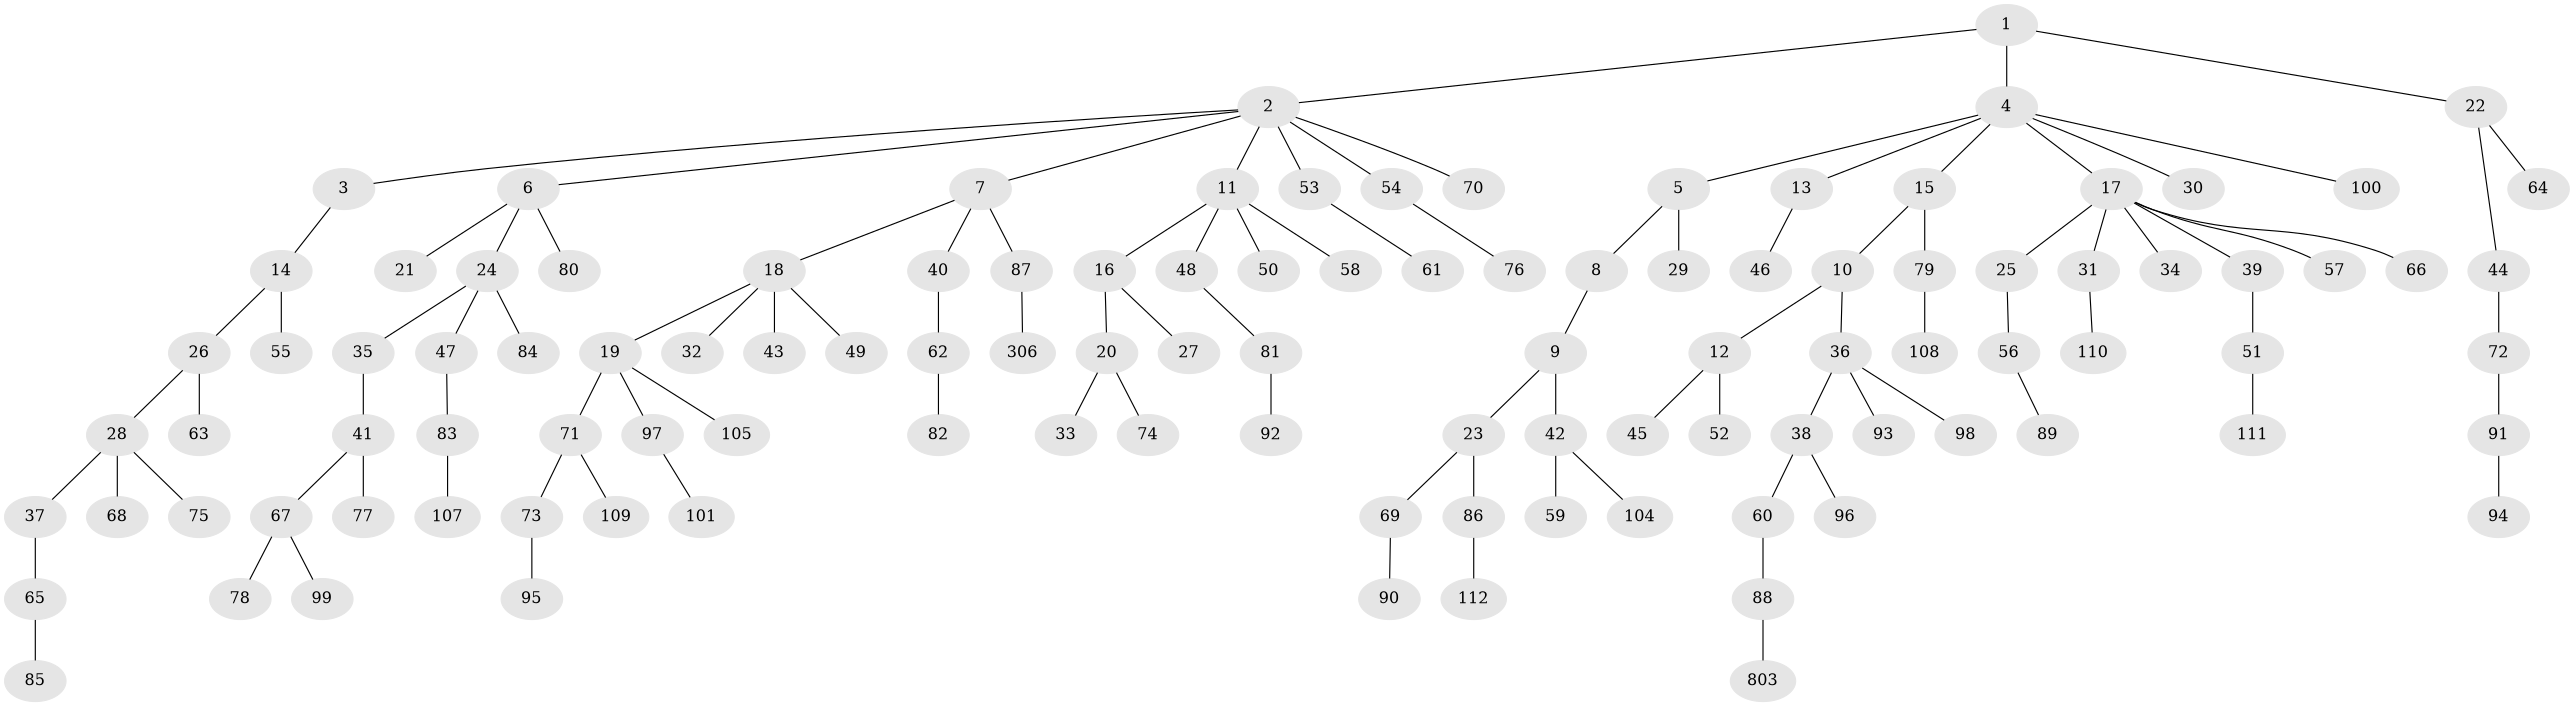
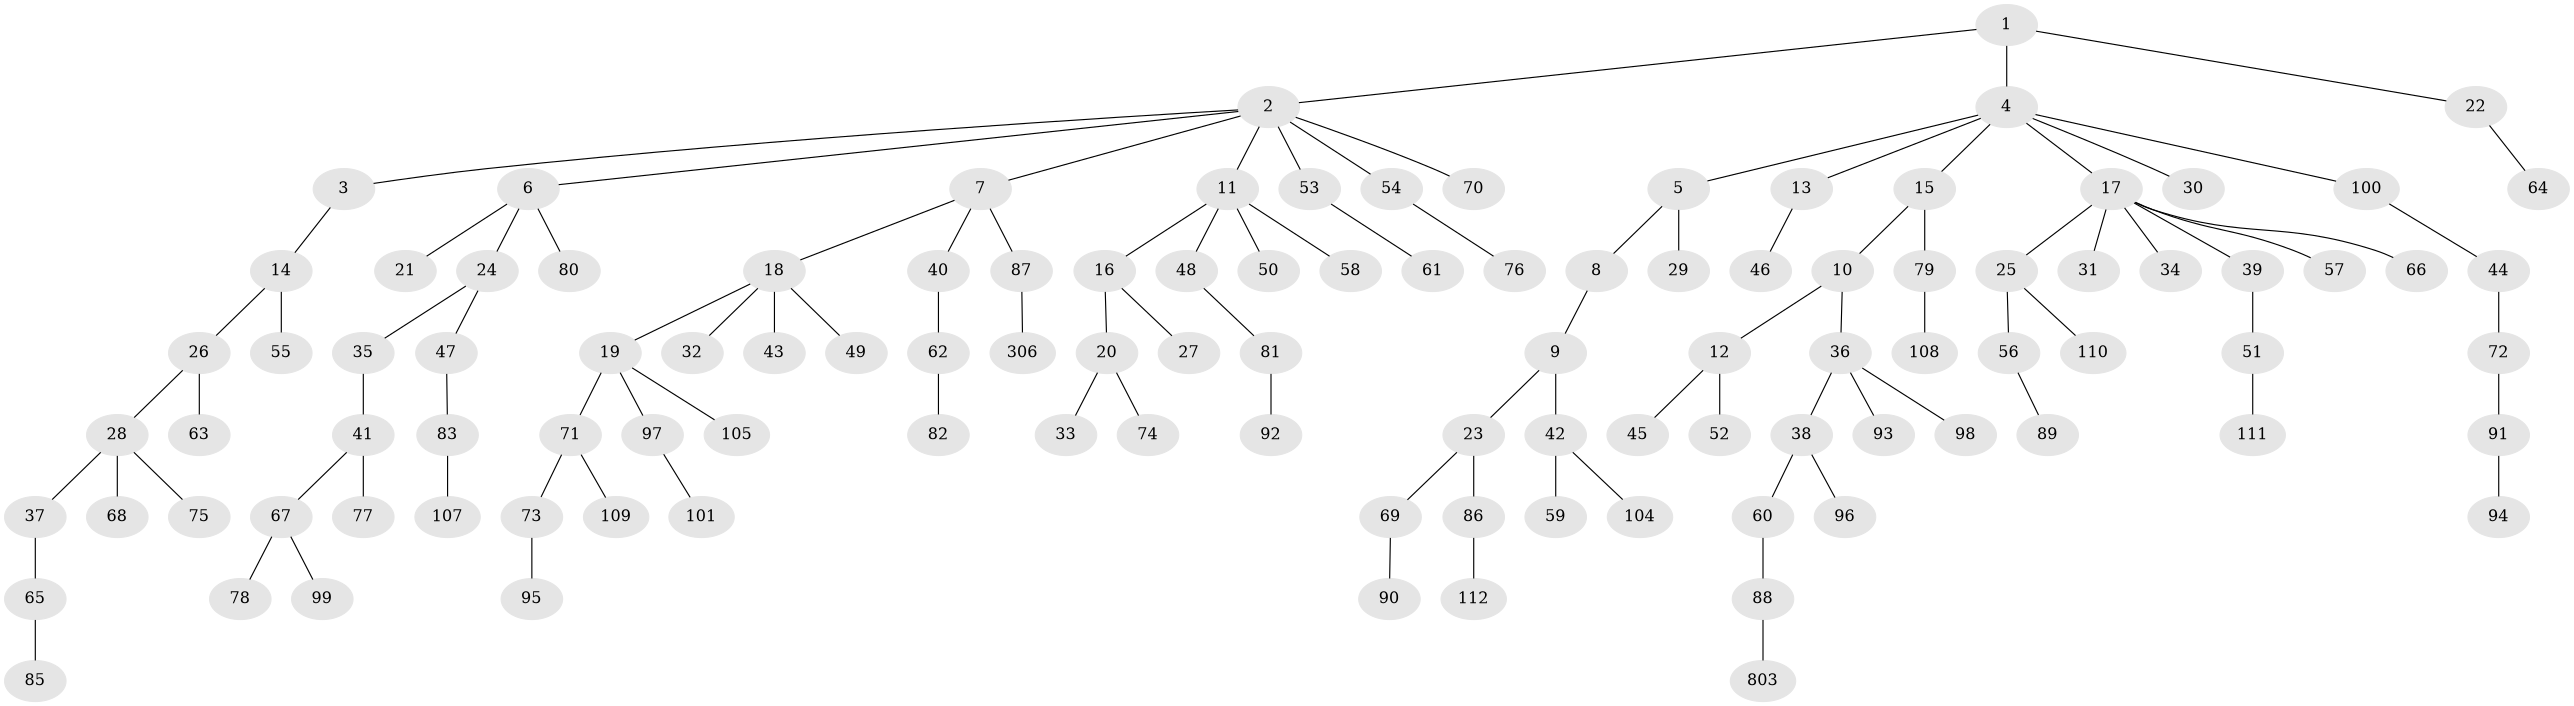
(2487, 189) -> (2433, 230)
(2091, 312) -> (2050, 312)
(528, 353) -> none
